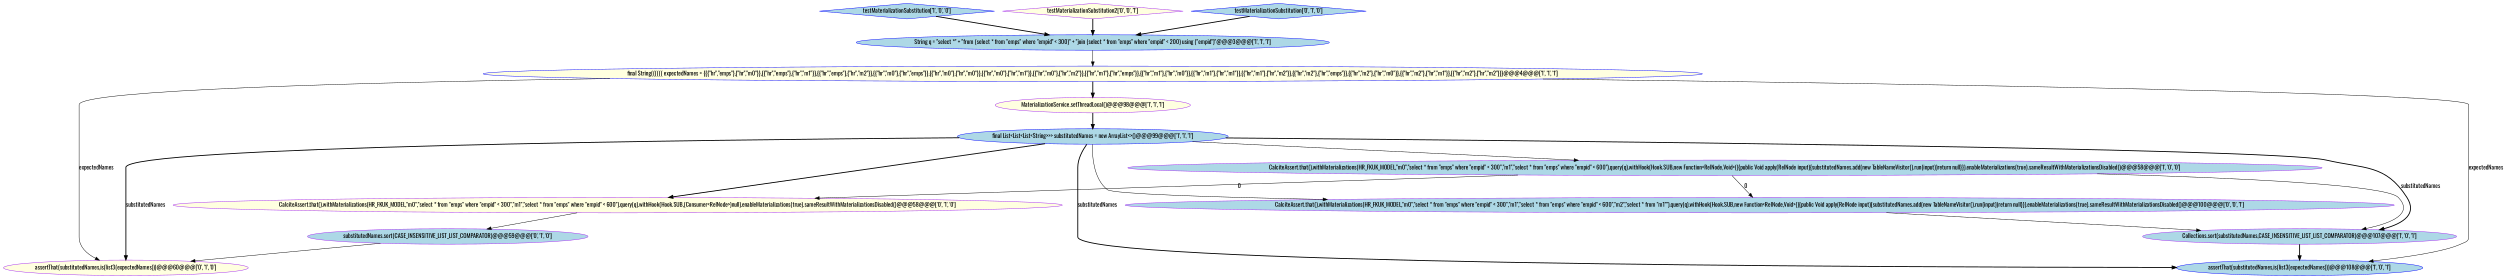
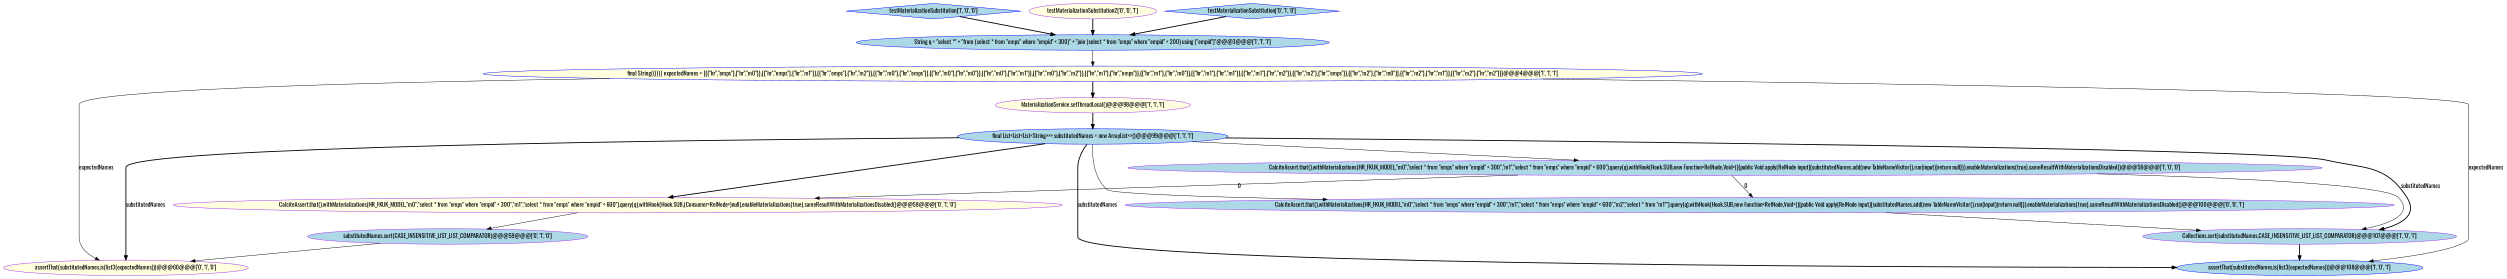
(1093, 11) -> (1093, 11)
